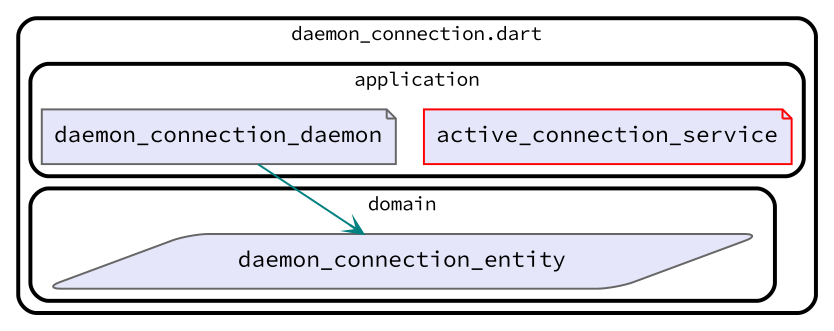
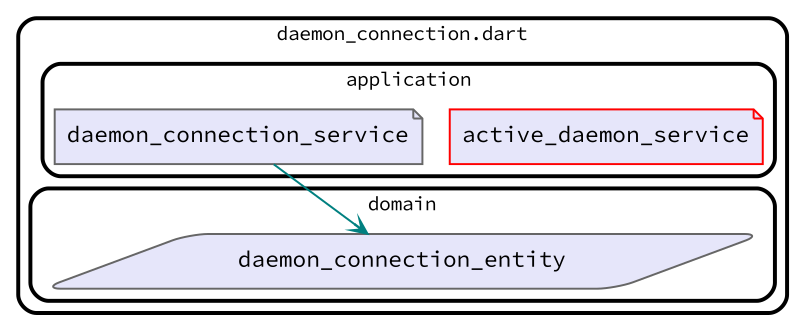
(219, 137) -> (239, 137)
(608, 137) -> (606, 137)
